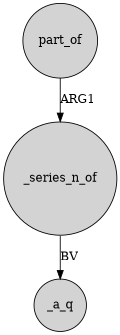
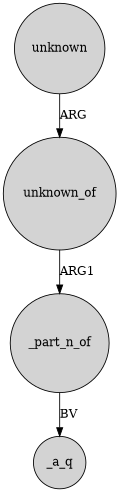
(60, 41) -> (60, 194)
none -> (60, 49)
(60, 179) -> (60, 343)
